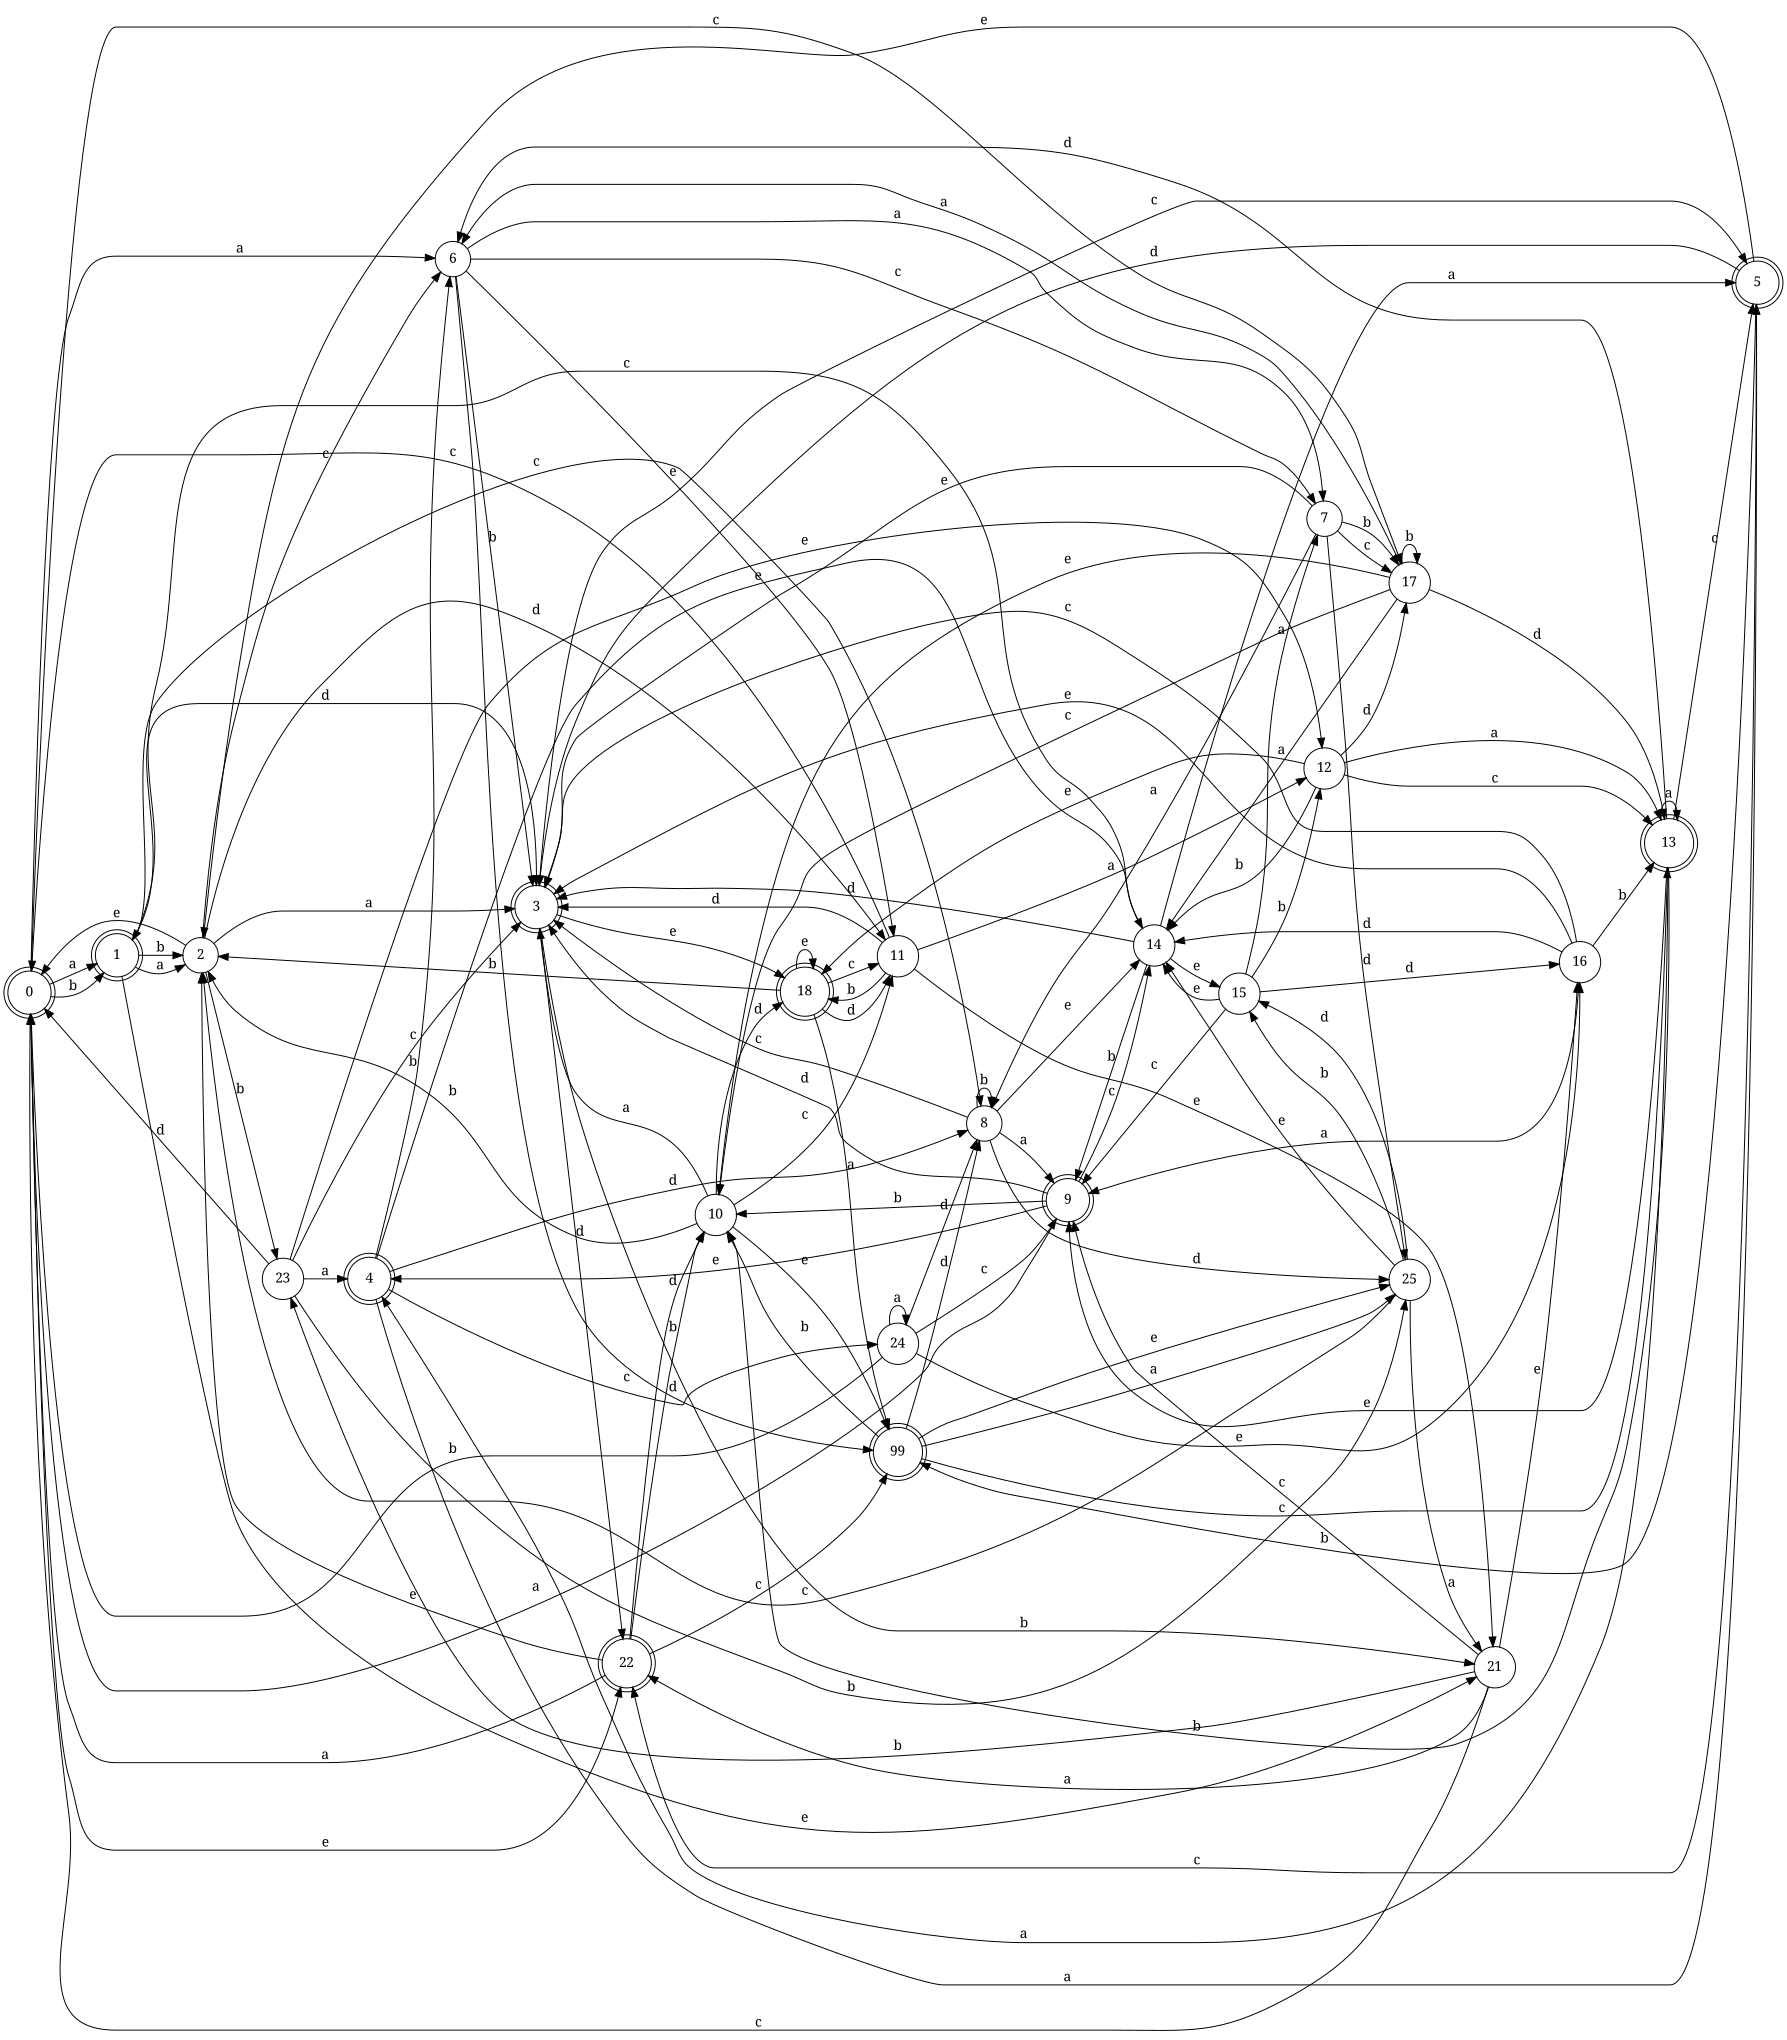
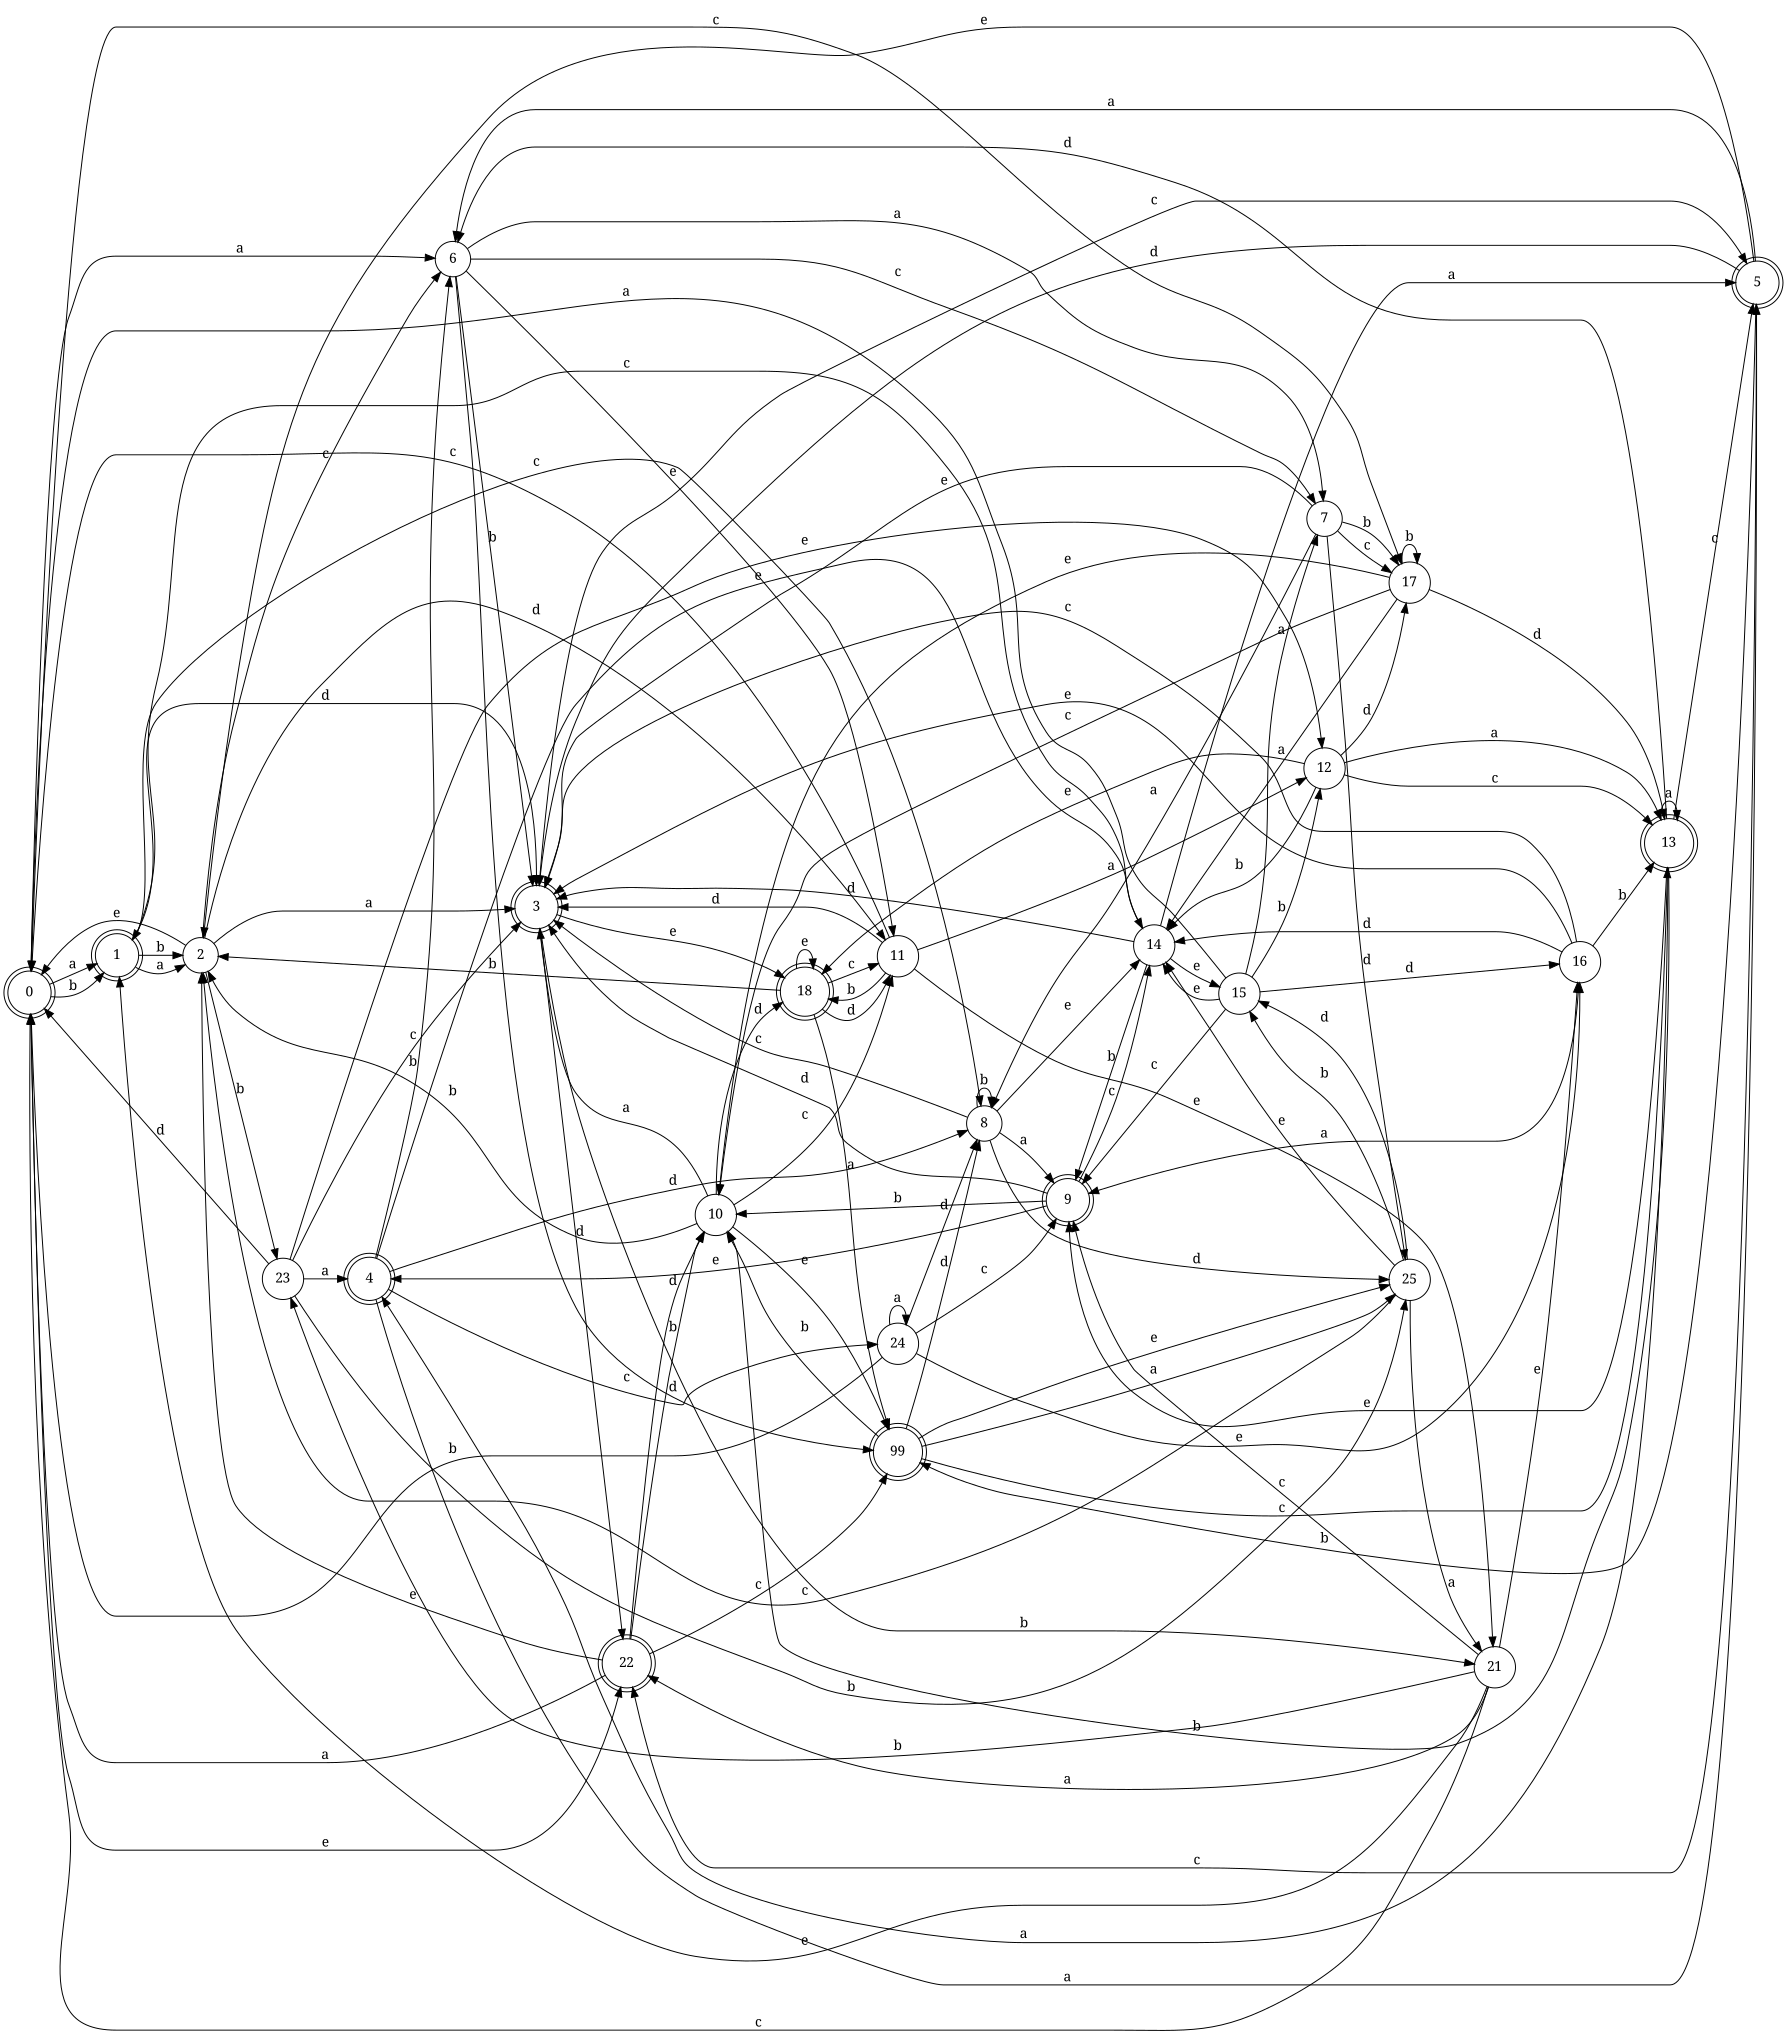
(992, 230) -> (1119, 110)
(322, 1680) -> (547, 311)
(548, 1755) -> (544, 1889)
